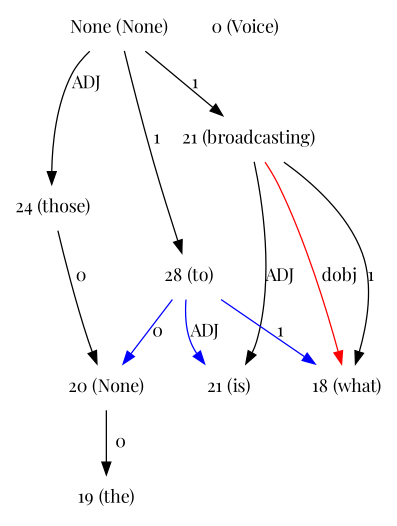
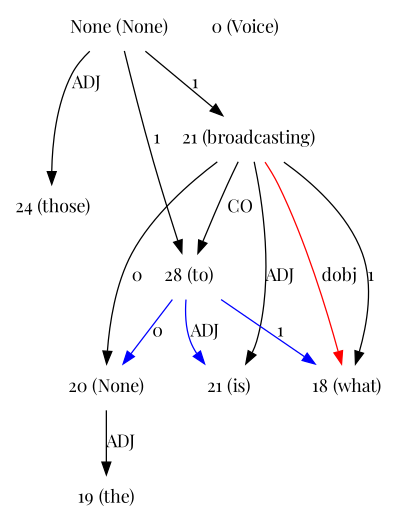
none -> (220, 201)
(74, 292) -> (138, 243)
(121, 443) -> (121, 443)
